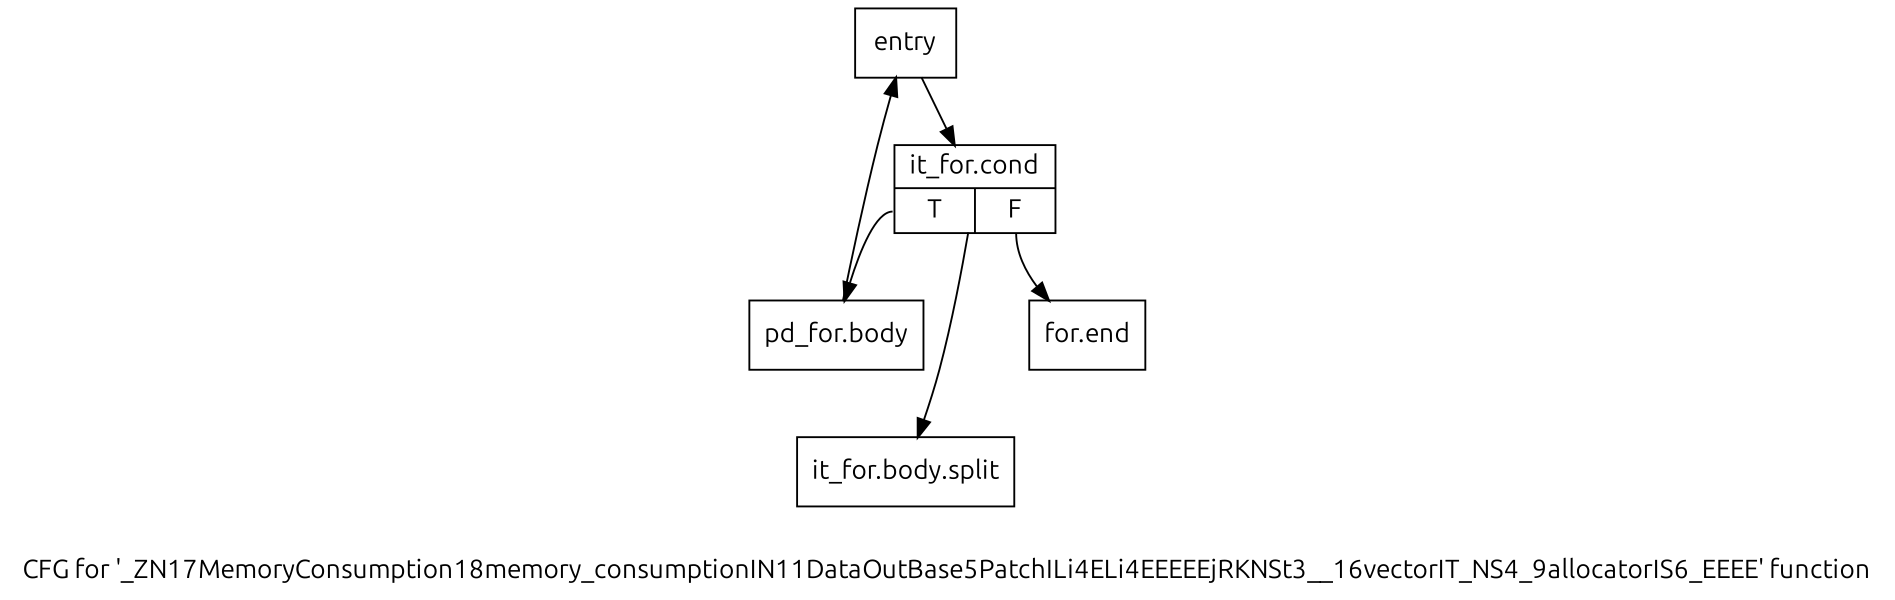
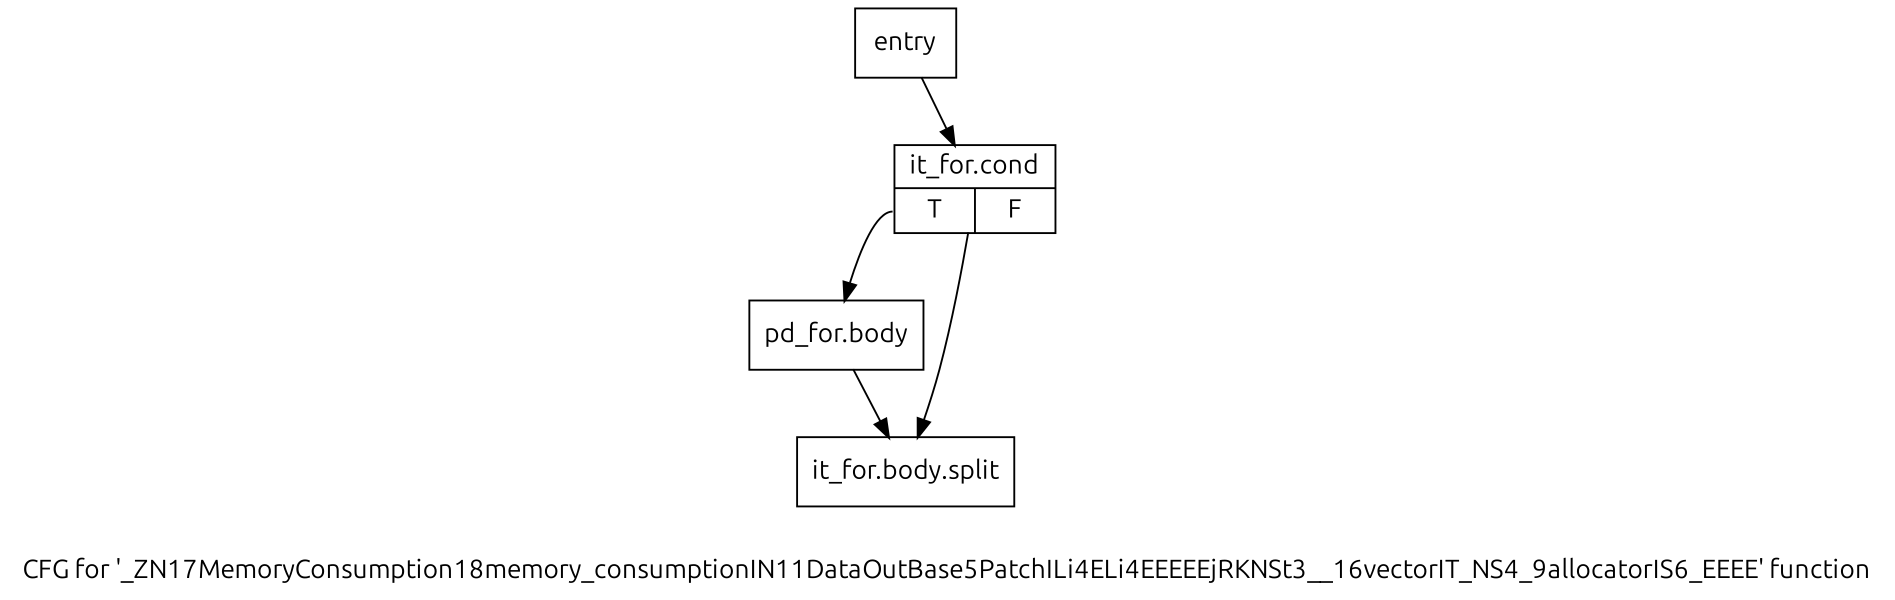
(865, 198) -> (867, 395)
(1087, 335) -> none
